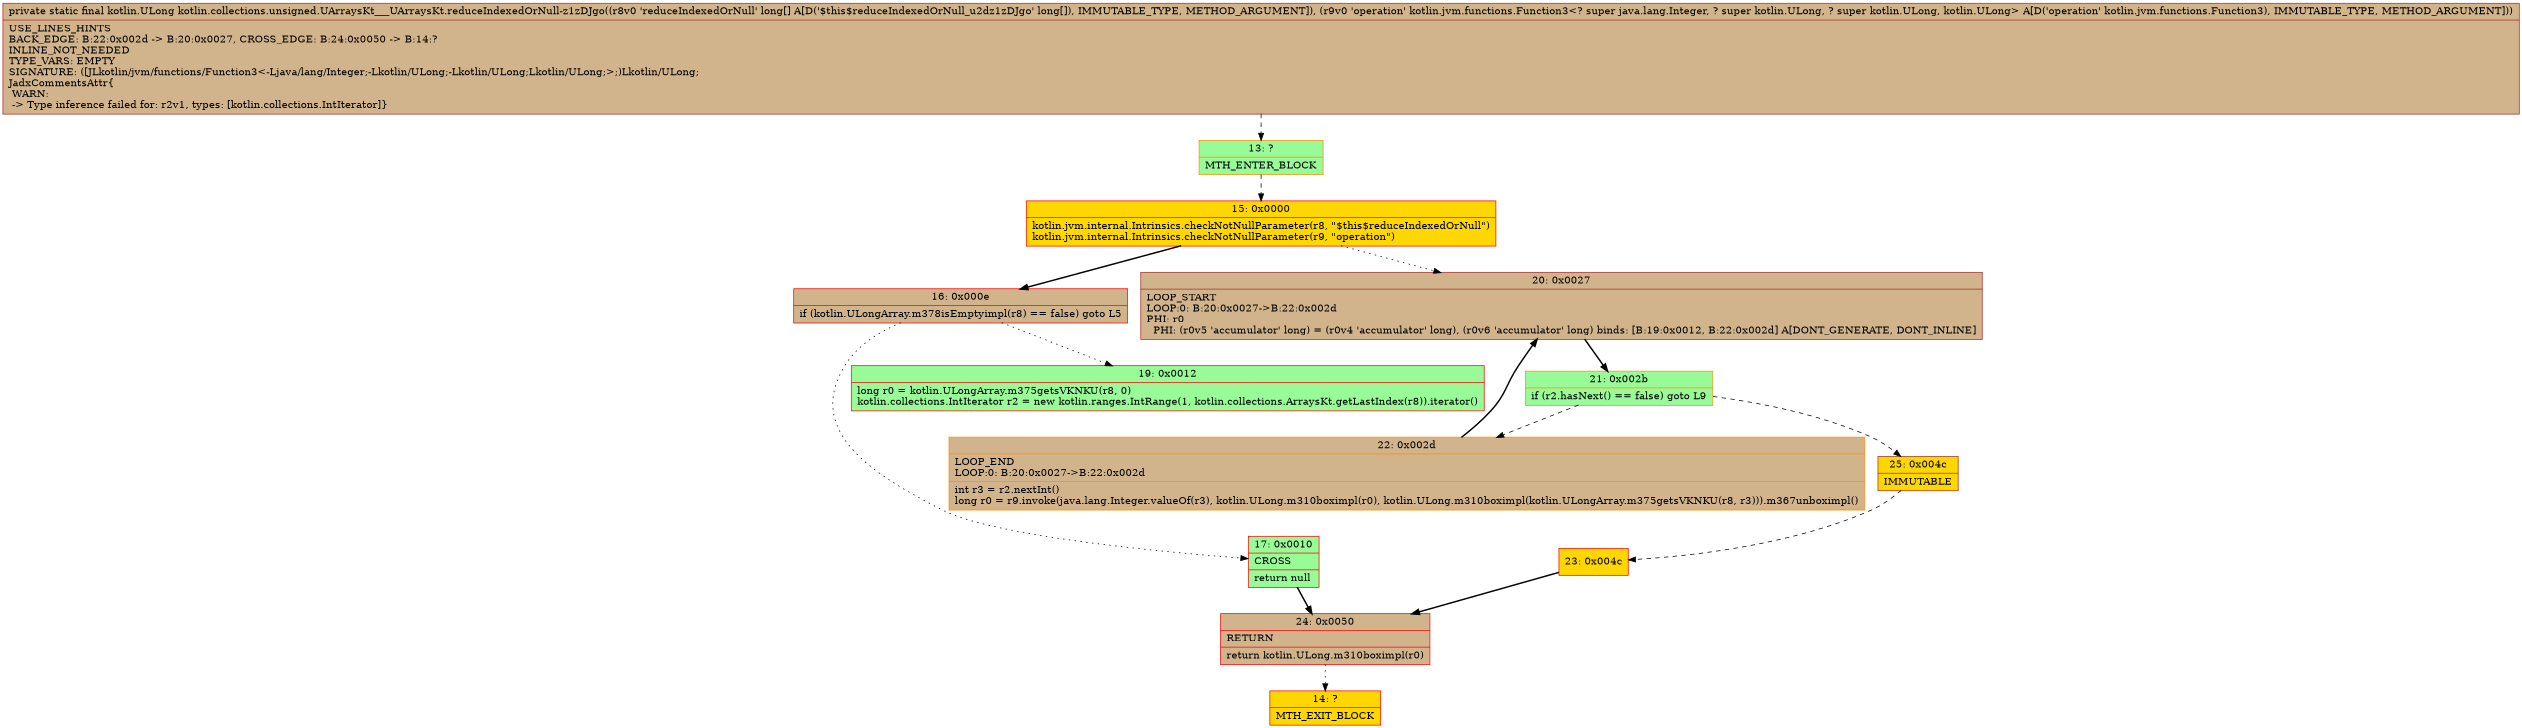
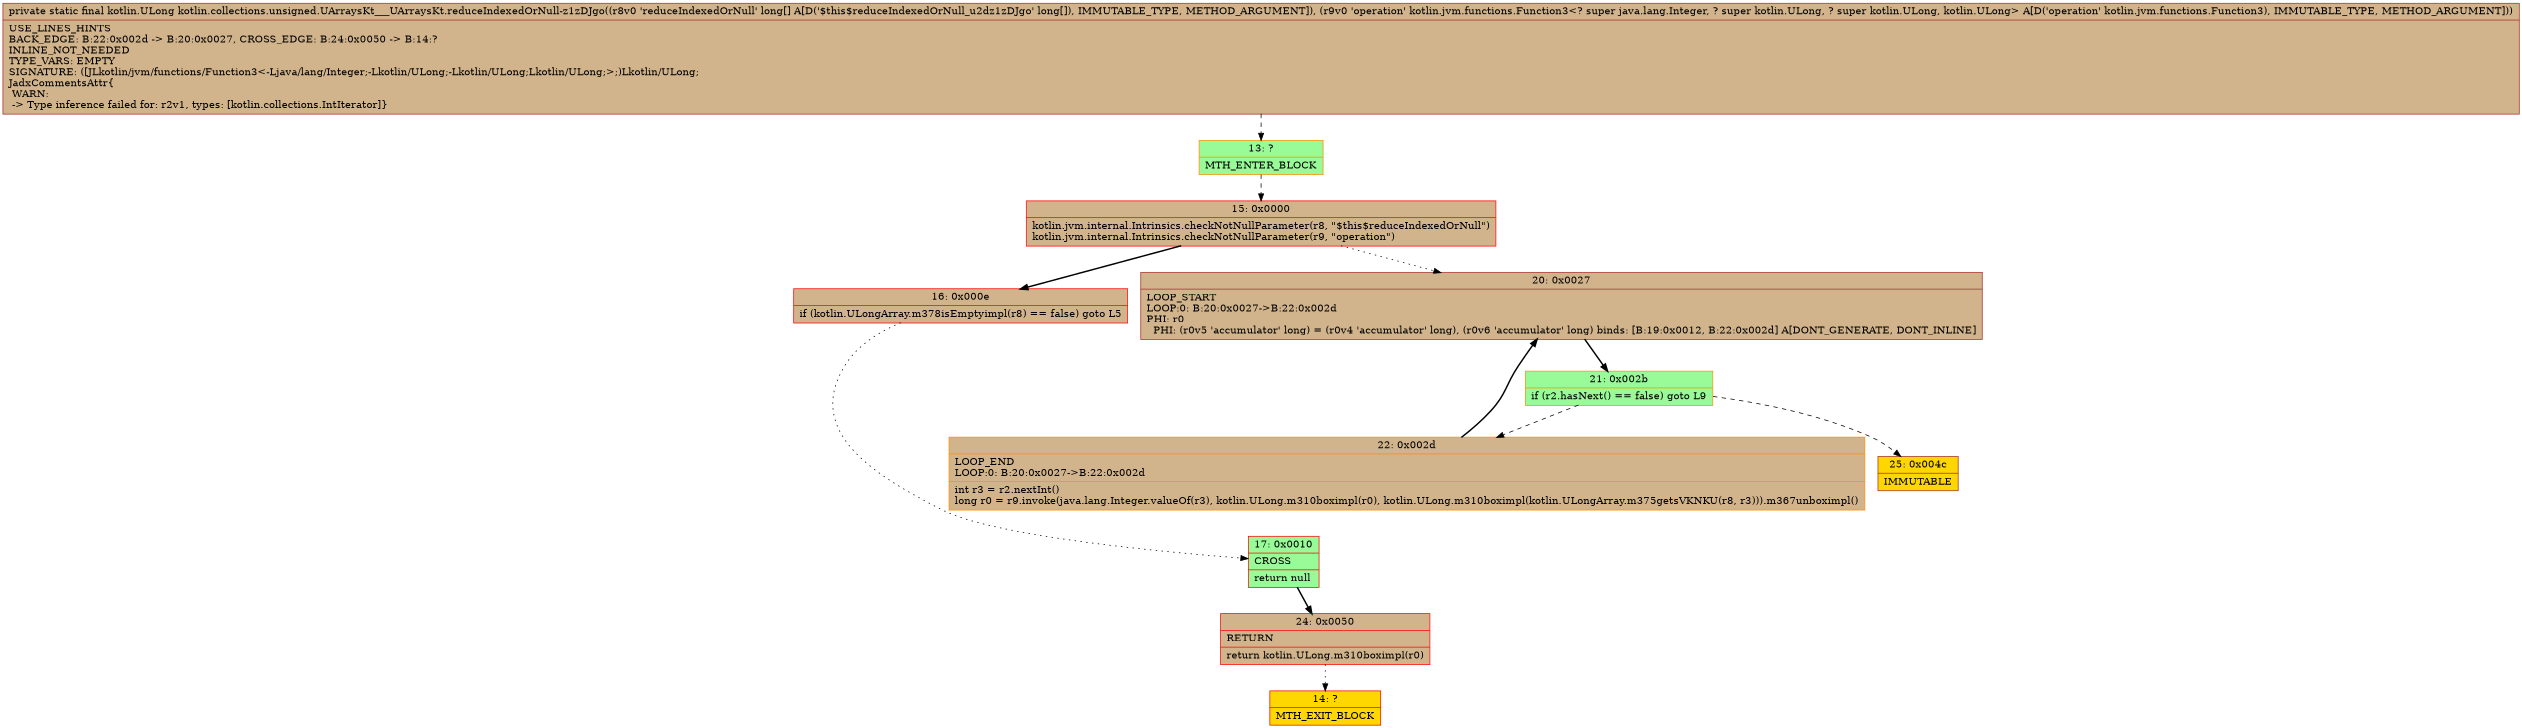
(1261, 223) -> (1261, 223)
(1168, 388) -> none
(1594, 562) -> none
